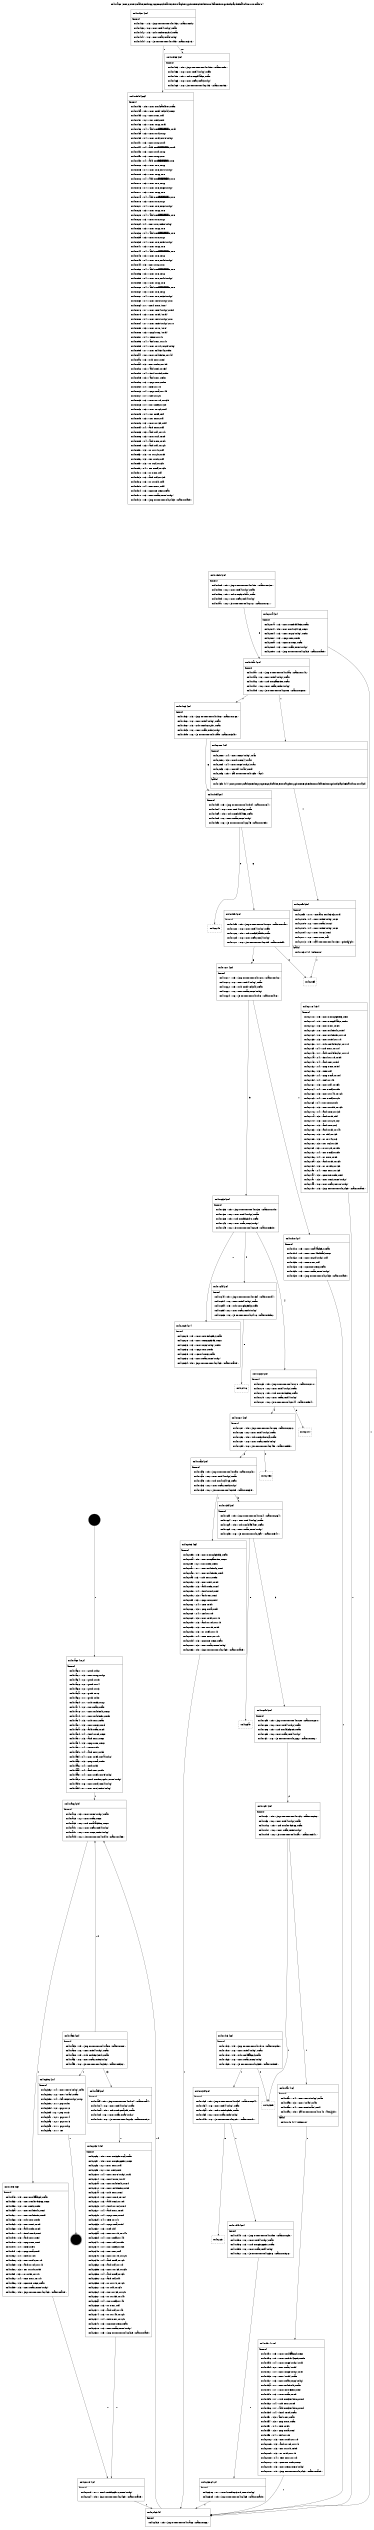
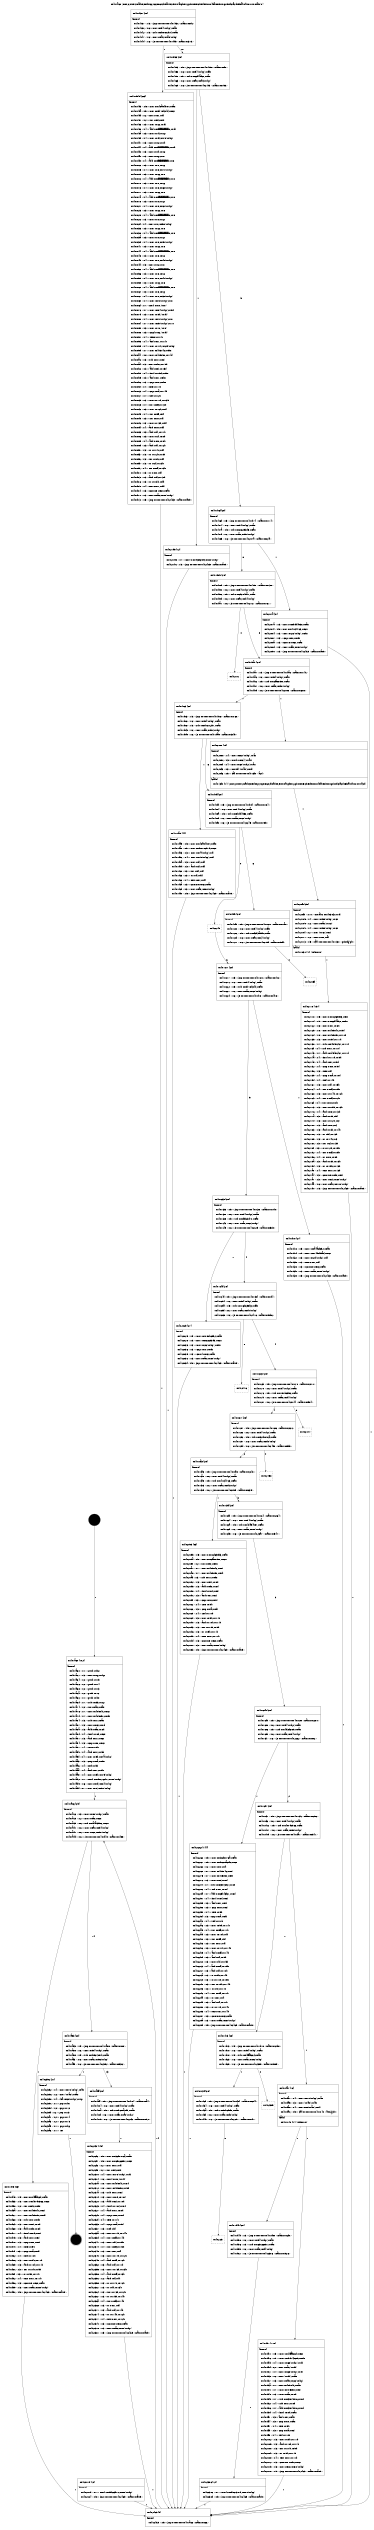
none -> (242, 525)
none -> (196, 557)
none -> (234, 677)
none -> (202, 864)
(253, 954) -> (219, 949)
(314, 966) -> (327, 979)
(281, 1298) -> (264, 1344)
none -> (161, 1507)
(246, 1725) -> none
none -> (178, 1936)
(95, 1937) -> (87, 1936)
none -> (223, 1937)
(287, 1972) -> (273, 1935)
(243, 2172) -> (284, 2173)
(80, 2387) -> (35, 2440)
(114, 2407) -> (135, 2424)
